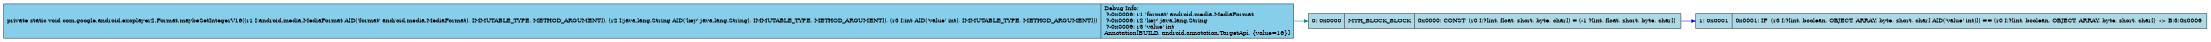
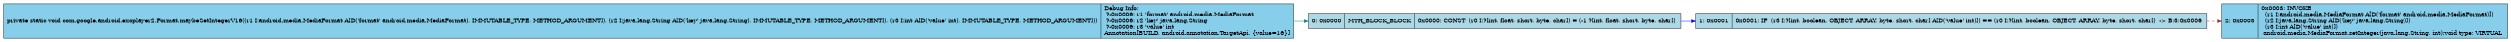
none -> (2365, 21)
